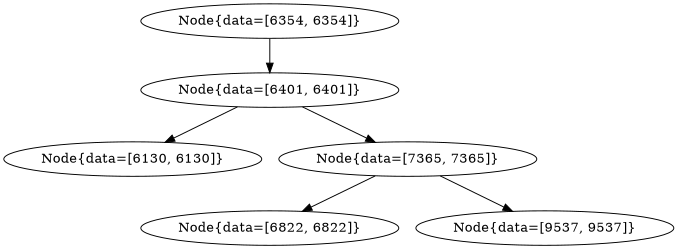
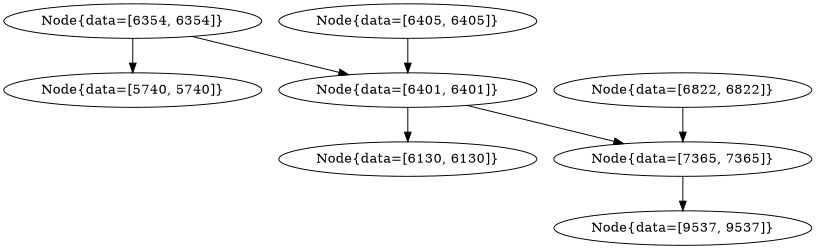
none -> (408, 21)
none -> (133, 90)
(343, 192) -> (683, 120)
